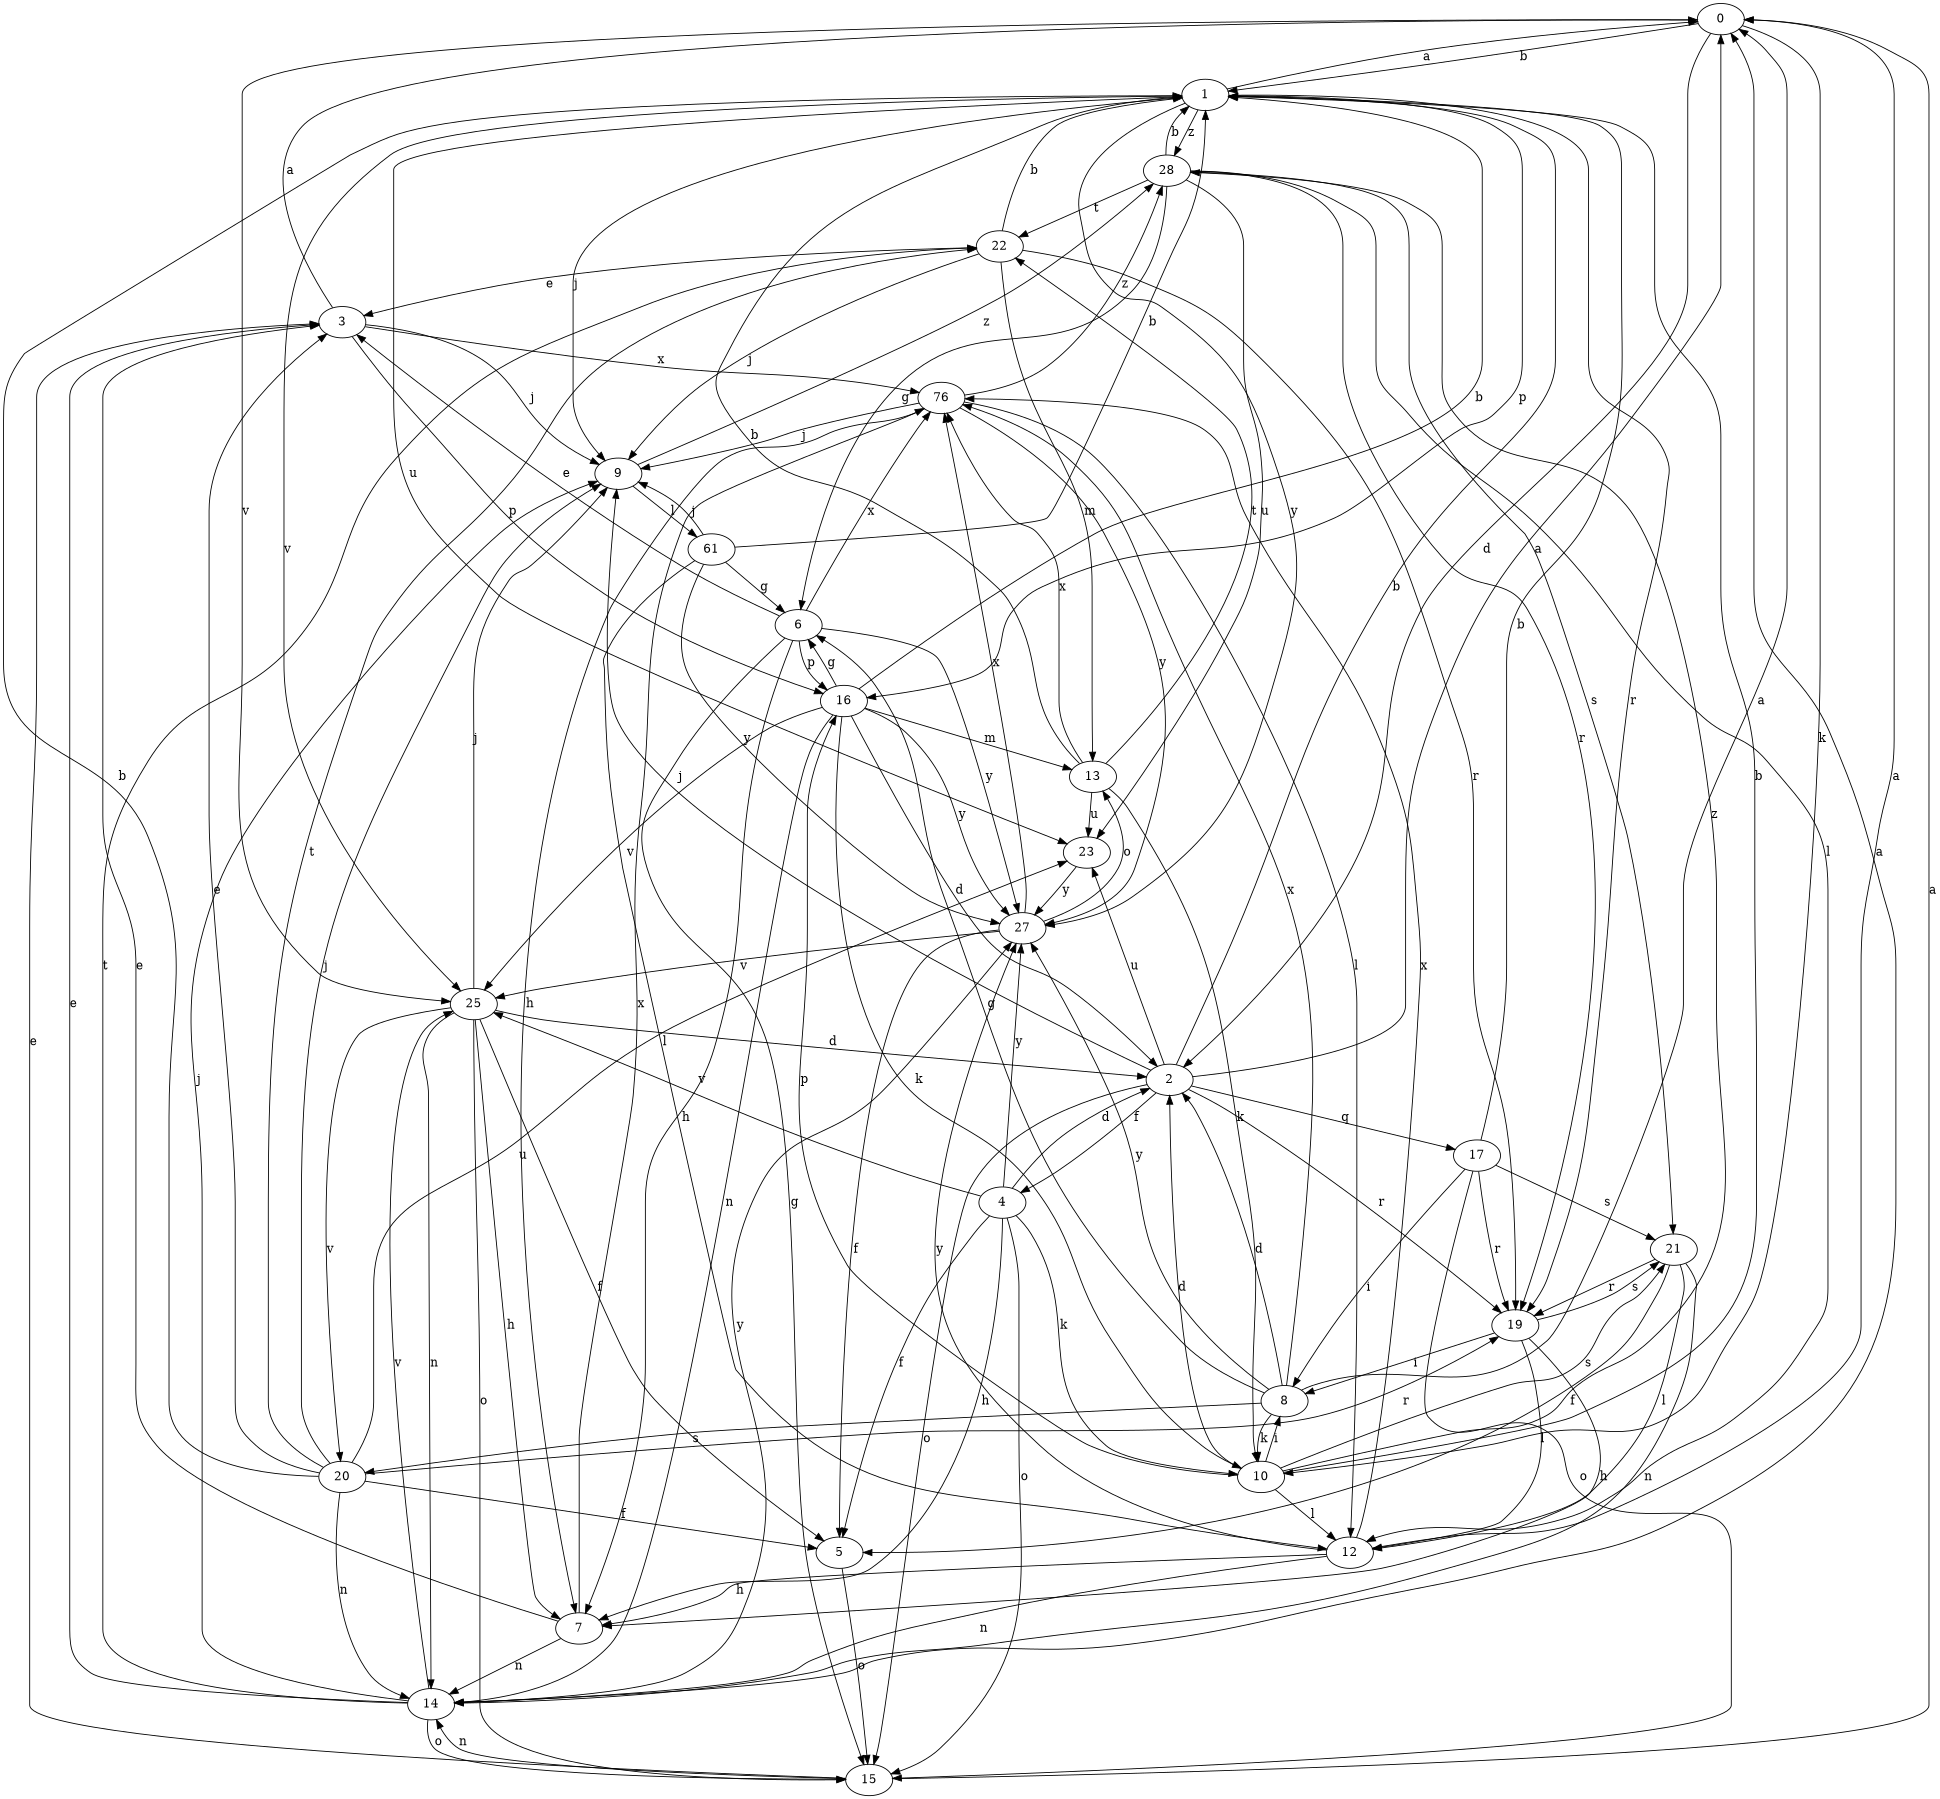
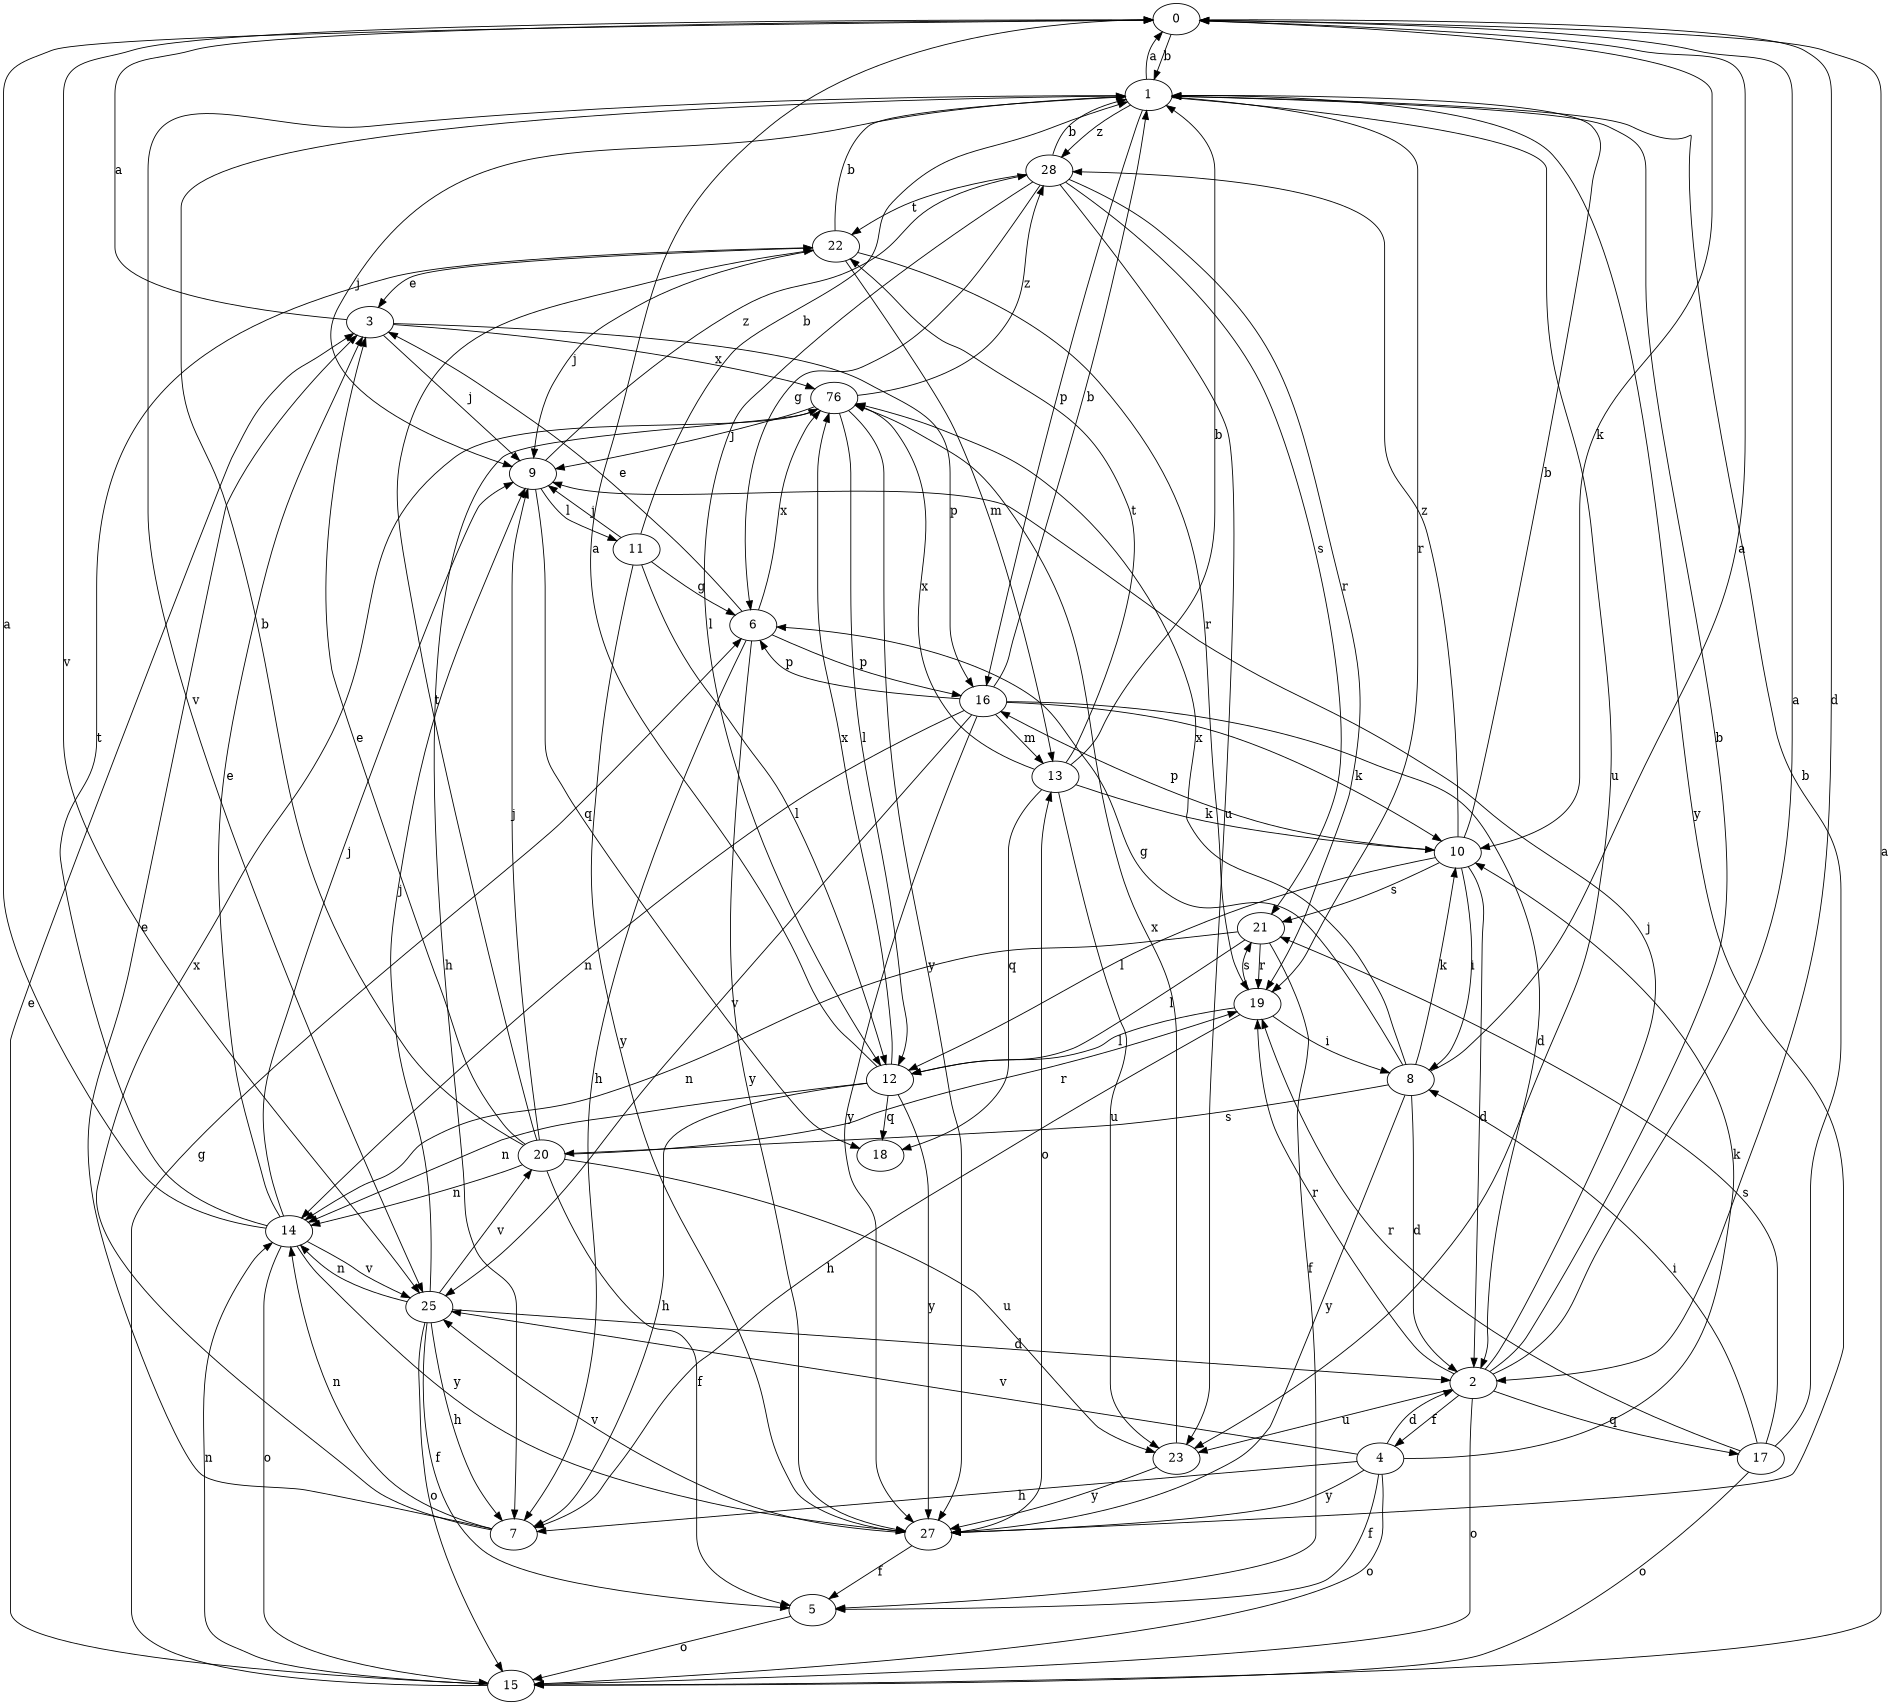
(712, 549) -> (637, 549)
(832, 663) -> (790, 663)
(994, 679) -> (1124, 880)
none -> (880, 1156)
(788, 1185) -> (151, 1193)
